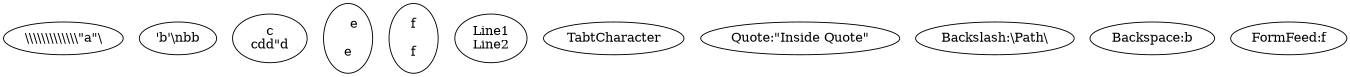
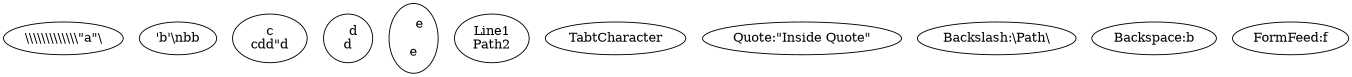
none -> (348, 38)
(414, 38) -> none
(491, 38) -> (492, 38)
